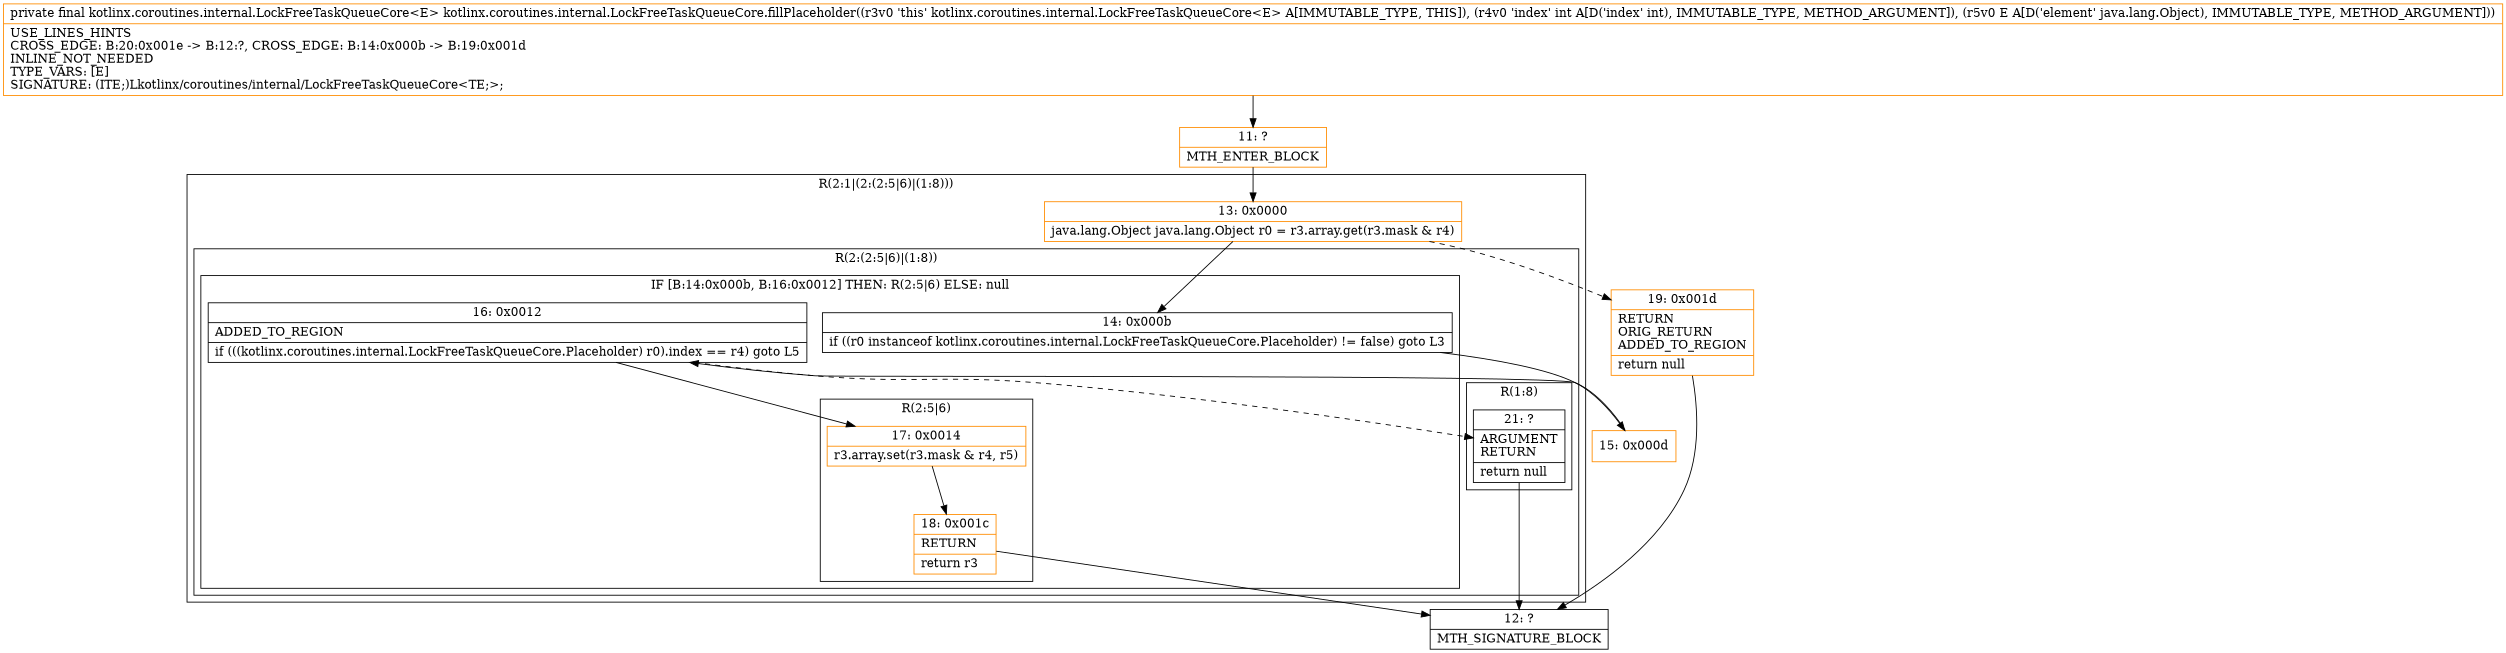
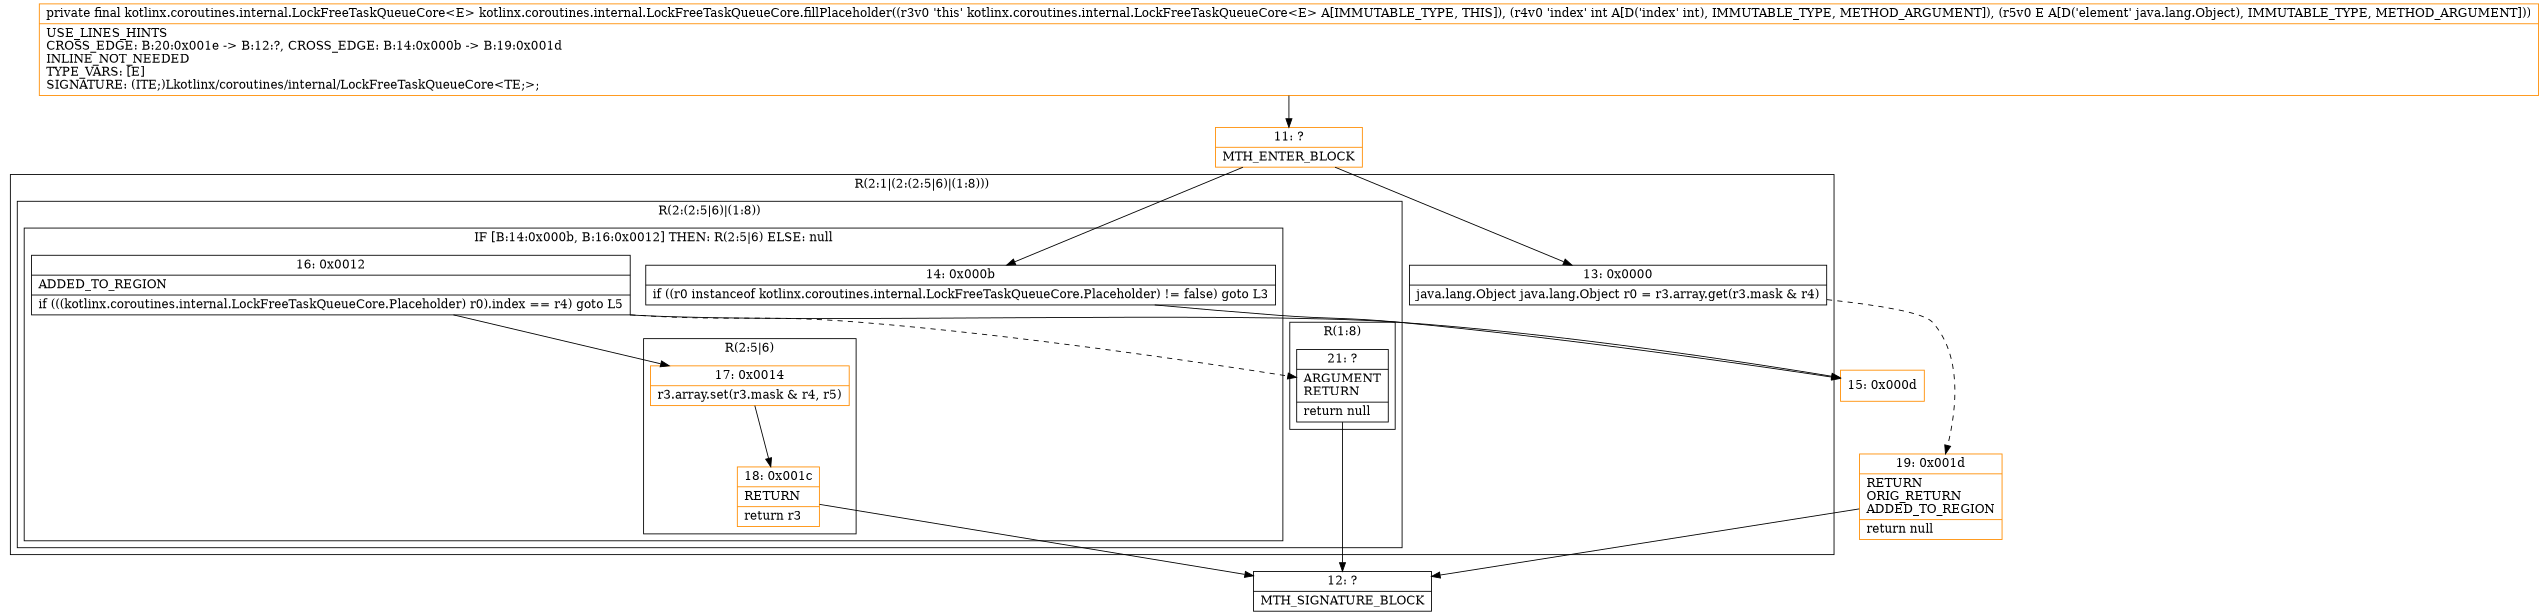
(1253, 222) -> (1618, 285)
(1204, 269) -> (1129, 214)
(1172, 377) -> (1232, 317)
